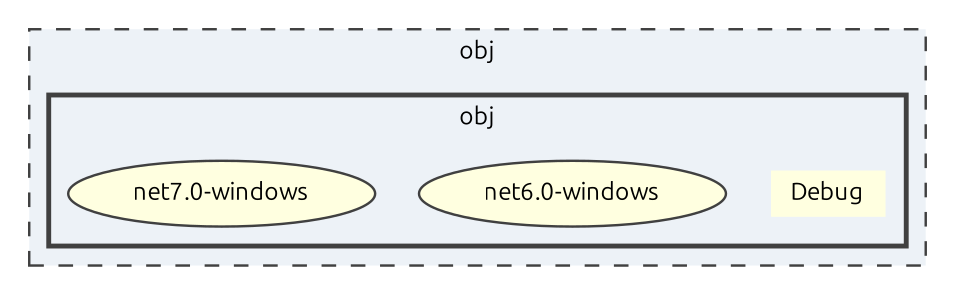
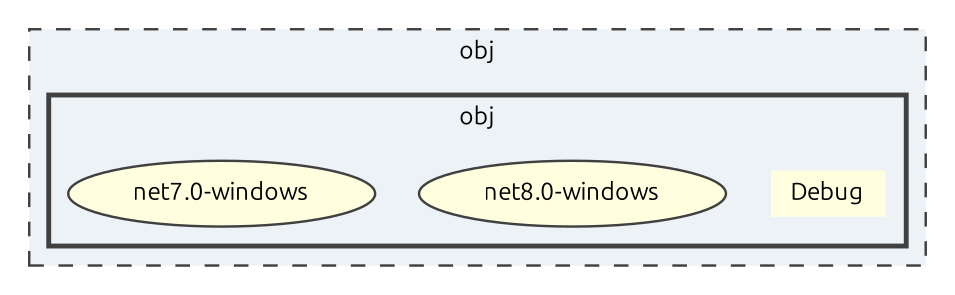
(572, 194) -> (572, 194)
